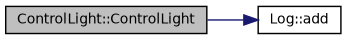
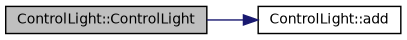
(300, 20) -> (329, 20)
